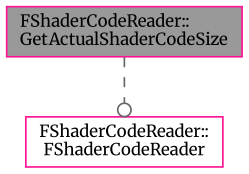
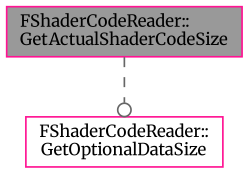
(124, 142) -> (124, 142)
